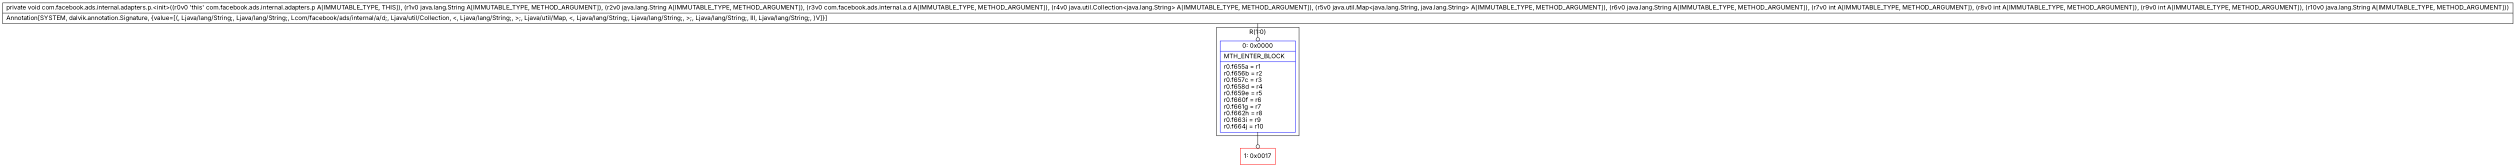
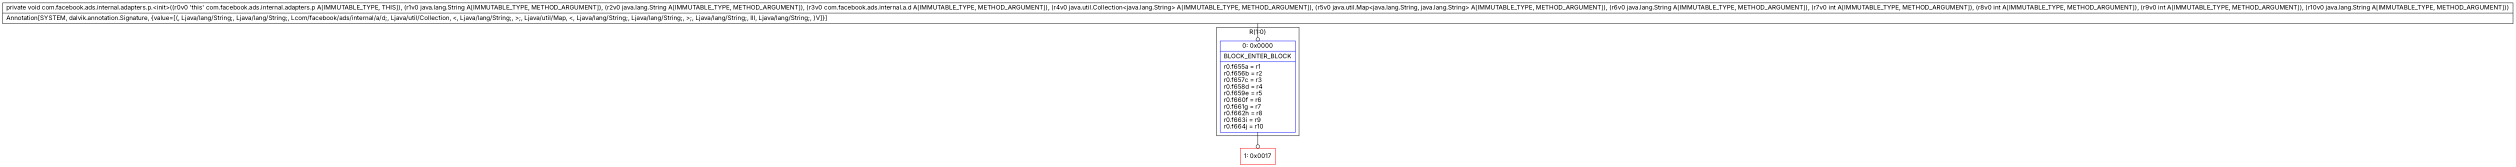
(1255, 56) -> (1258, 56)
